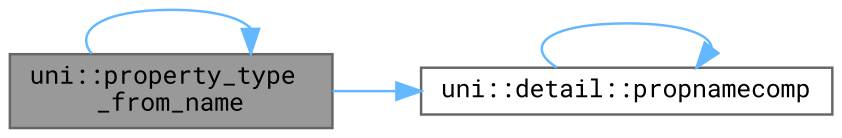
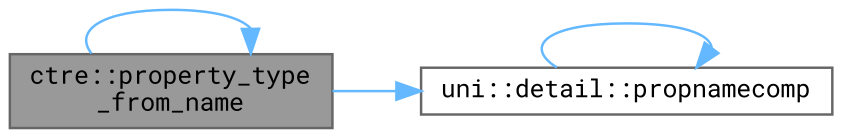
(171, 91) -> (171, 91)
